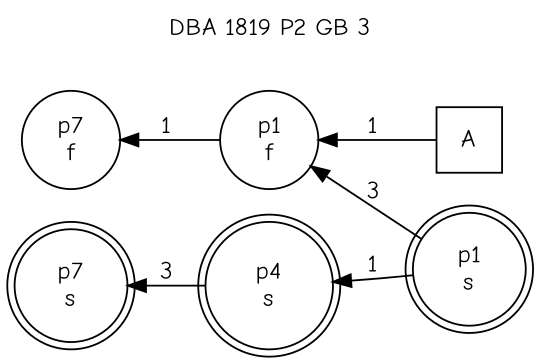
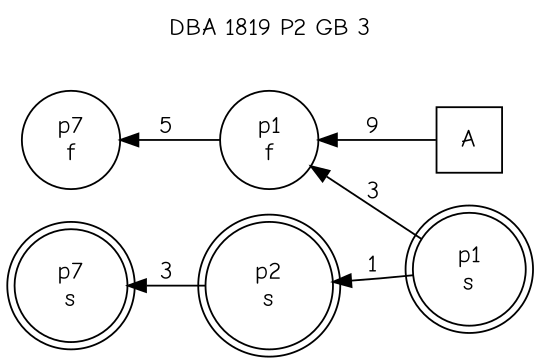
(166, 126) -> (166, 126)
(373, 126) -> (373, 126)
(269, 286) -> (269, 286)
